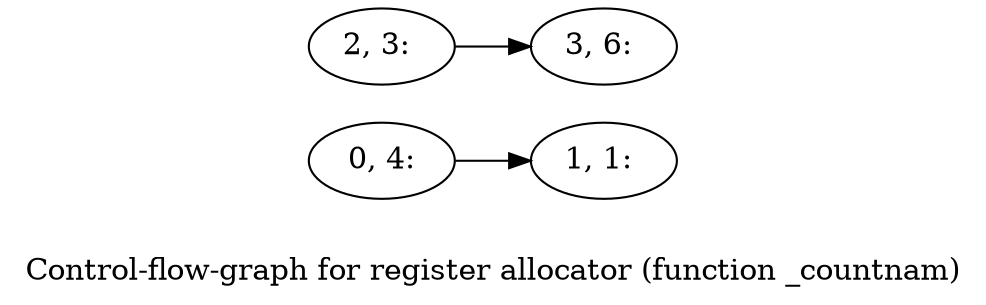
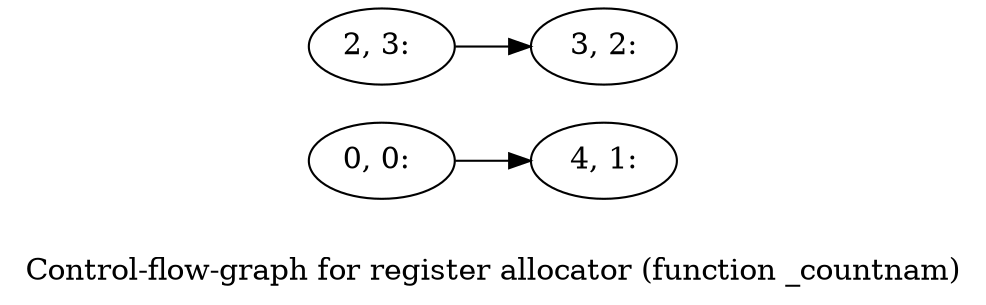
(604, 47) -> (604, 47)
(382, 161) -> (382, 161)
(604, 161) -> (604, 161)
